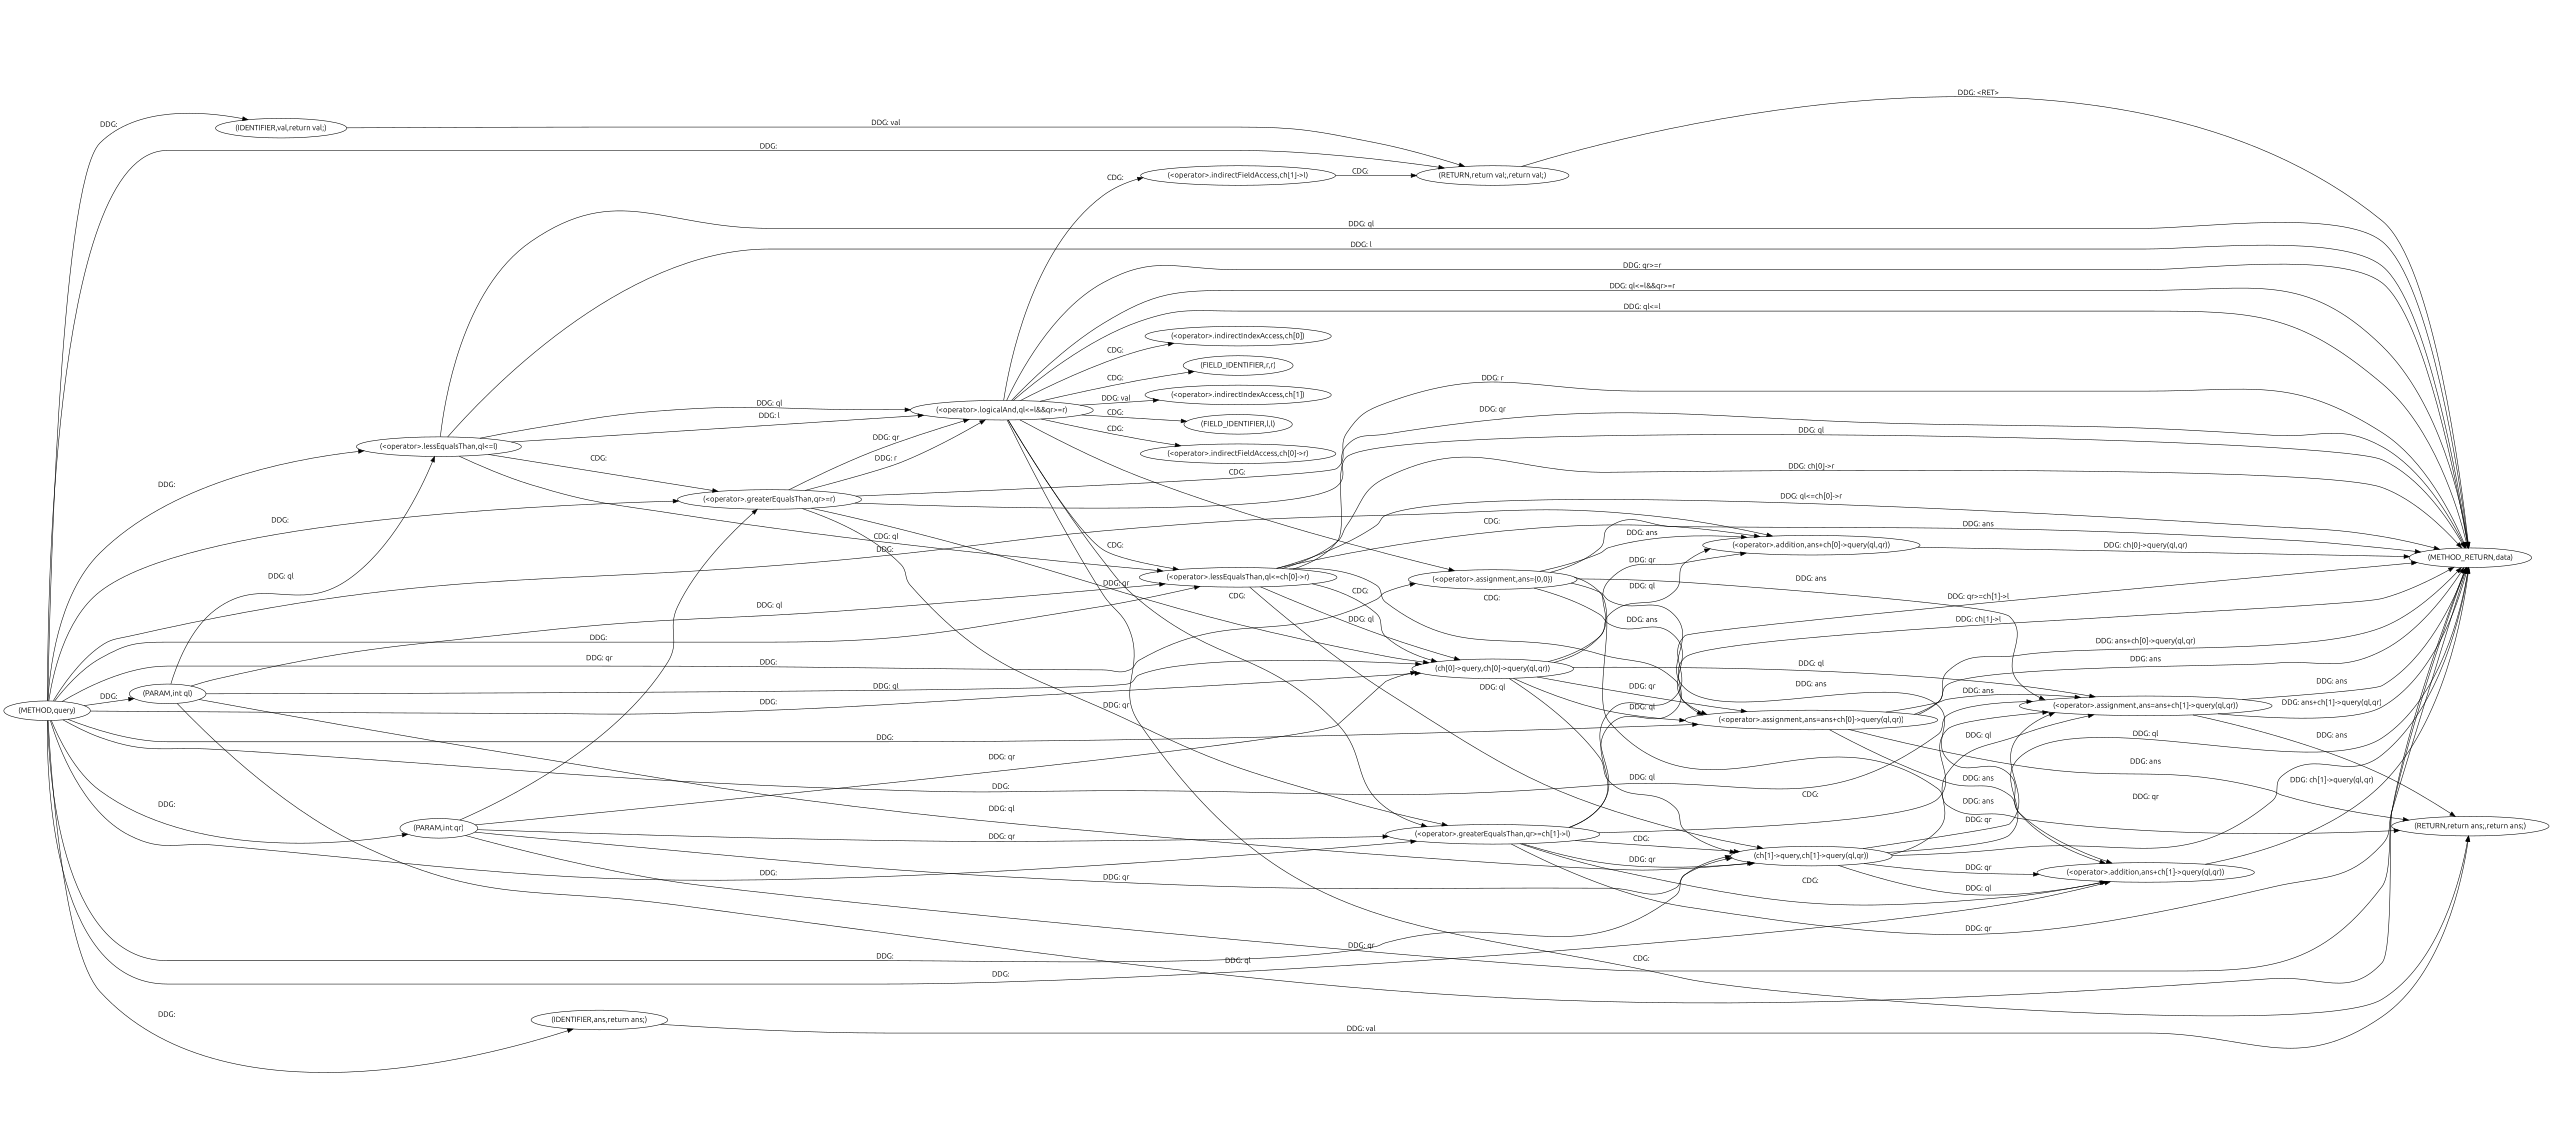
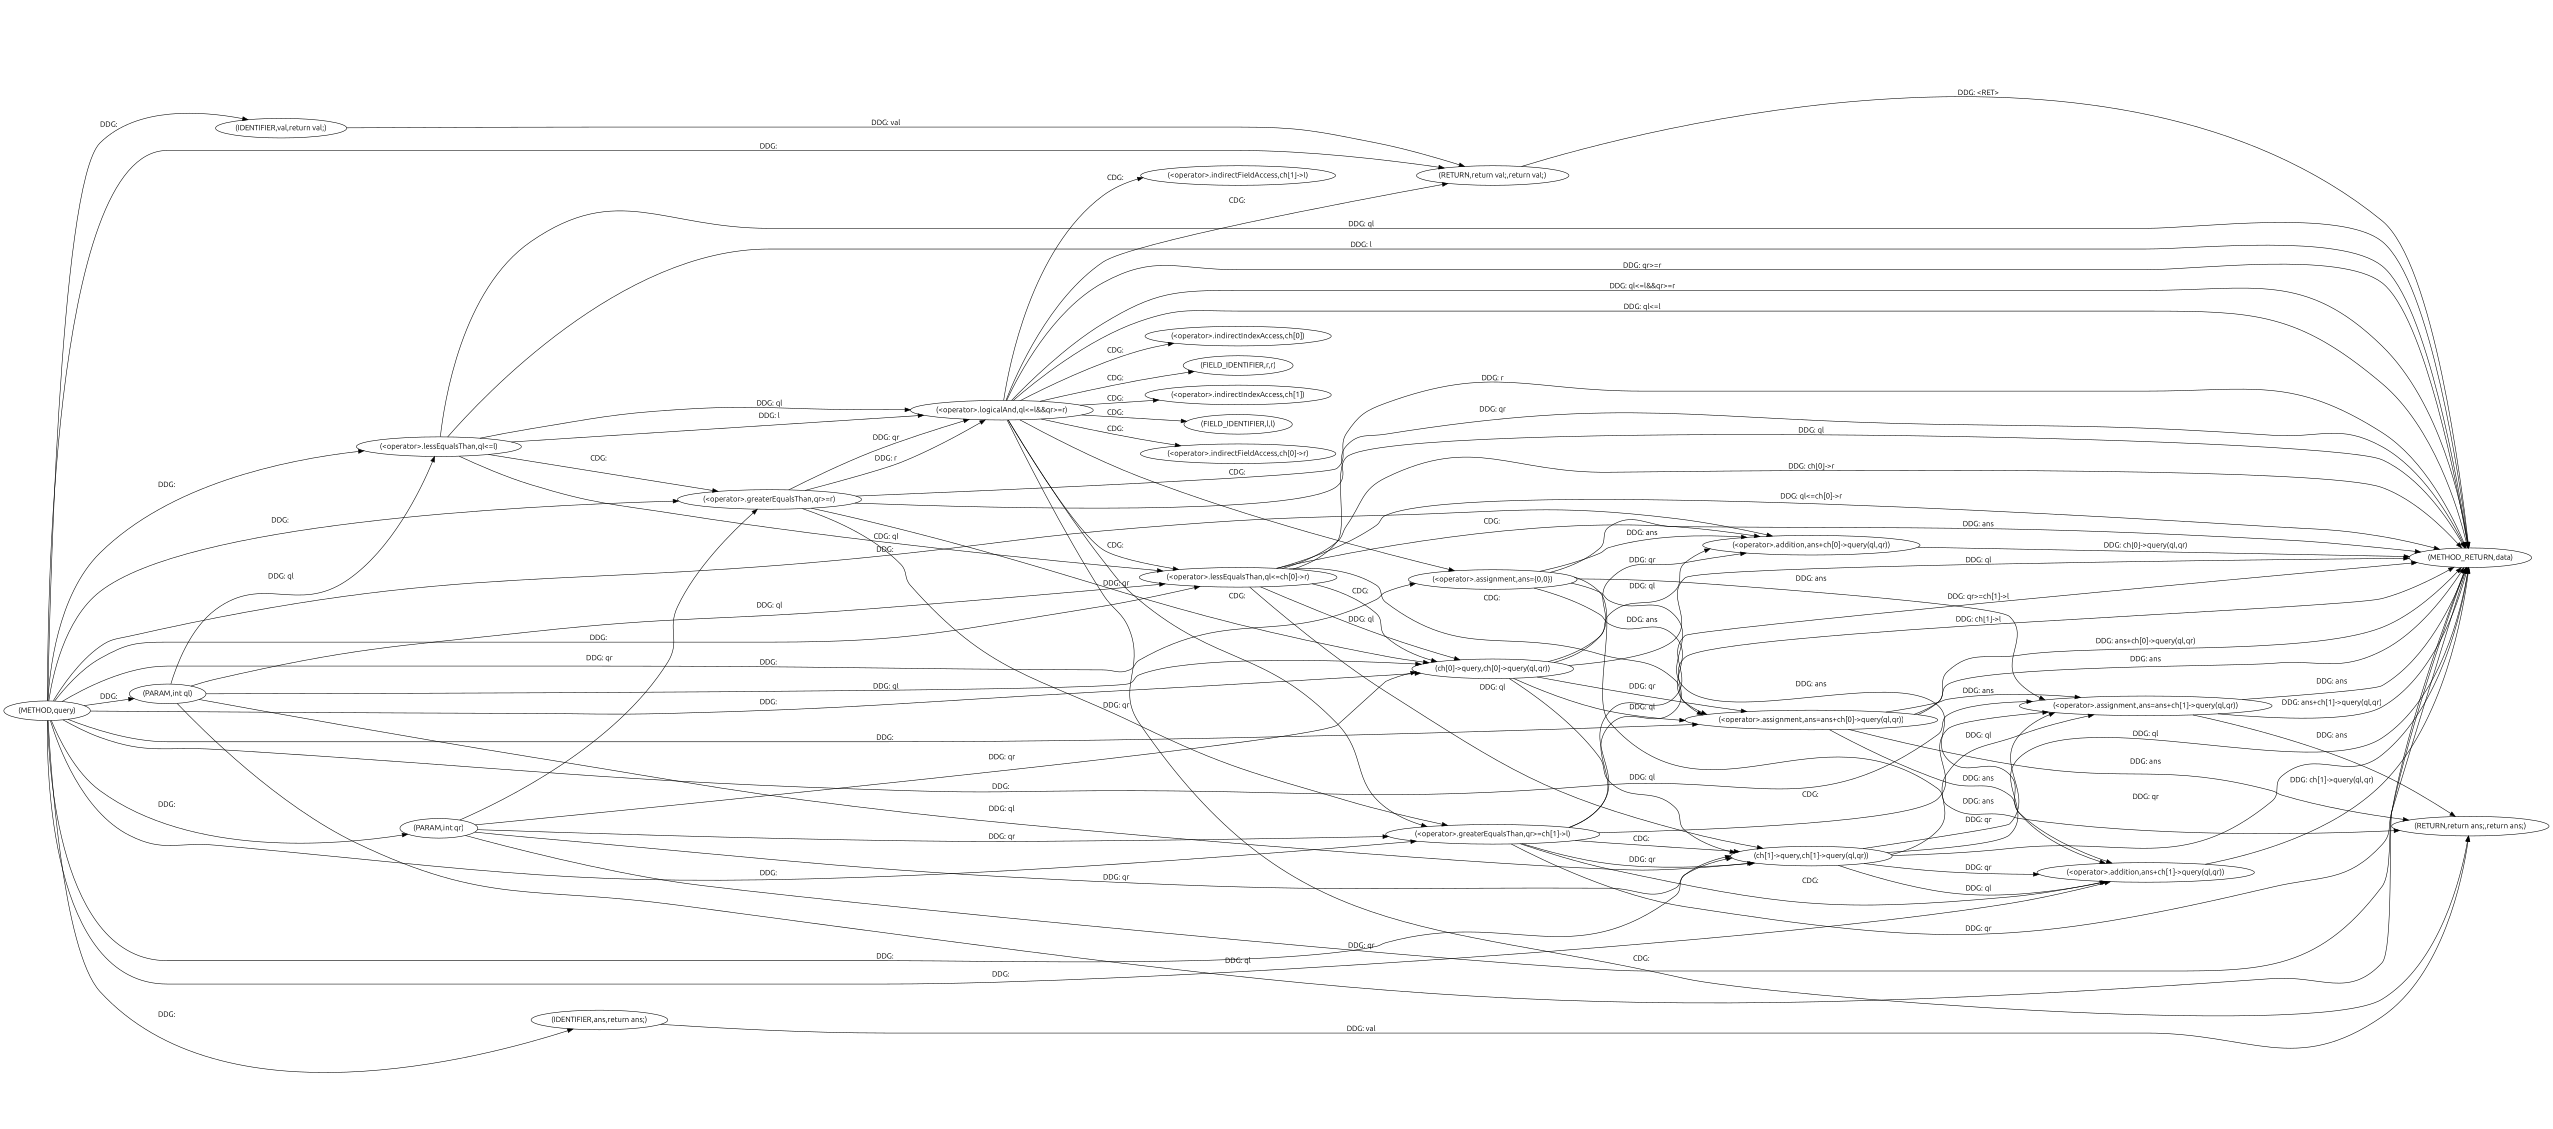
(1373, 176) -> (1188, 236)
(1116, 398) -> (1116, 398)
(1832, 672) -> (1956, 565)
